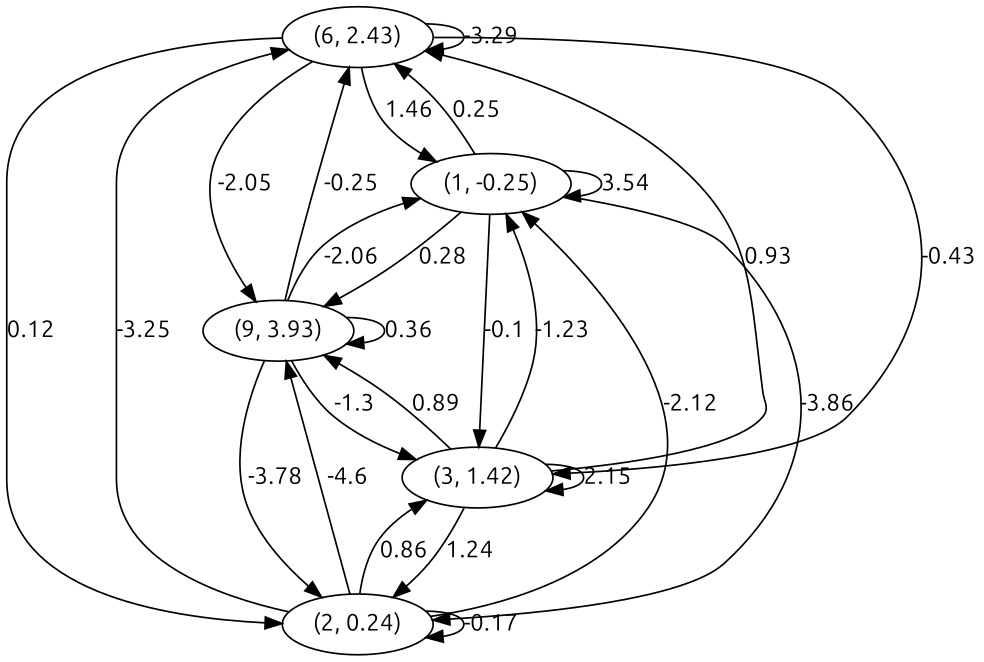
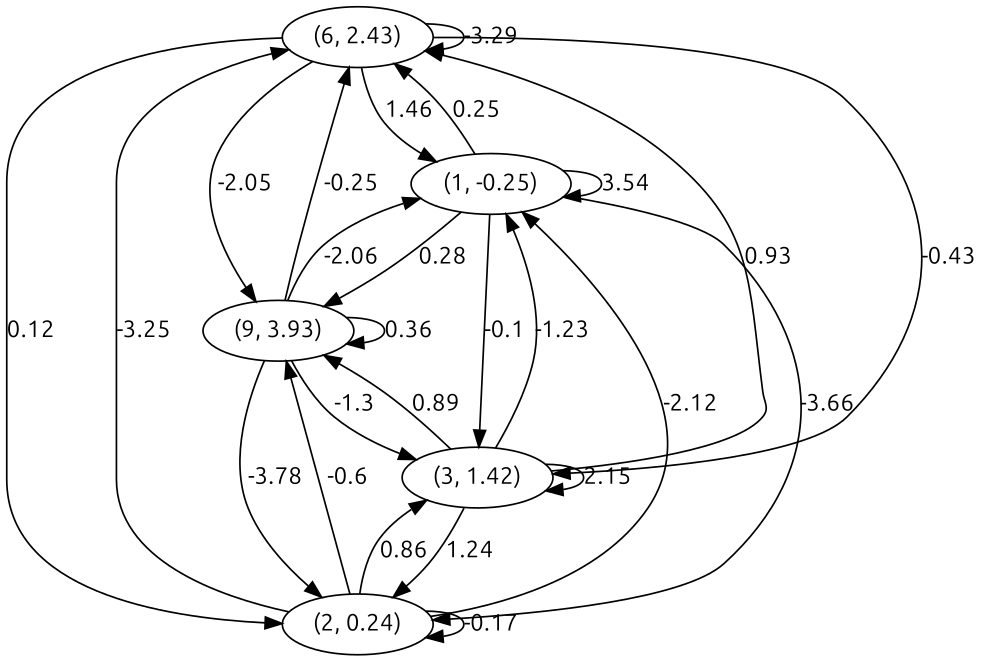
(828, 404) -> (828, 404)
(348, 478) -> (348, 478)
